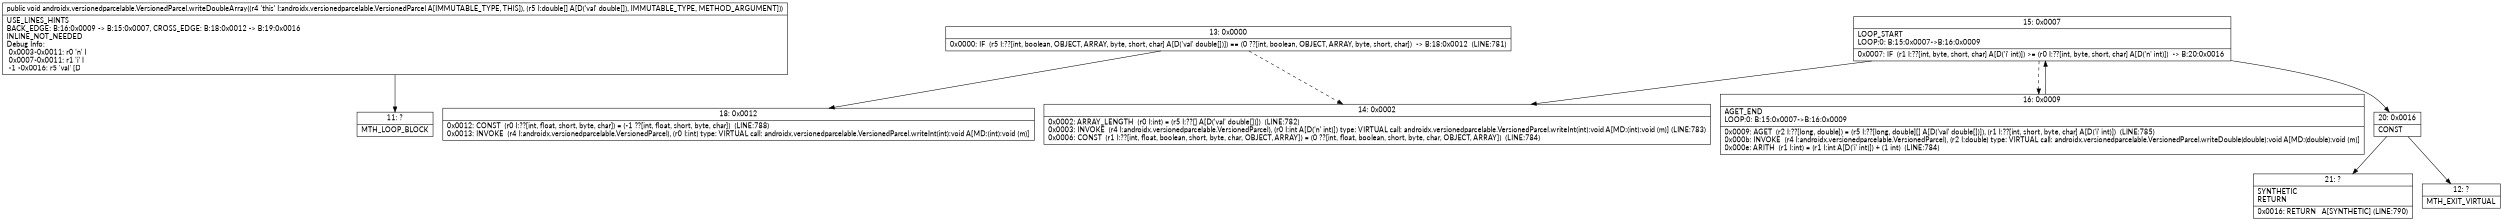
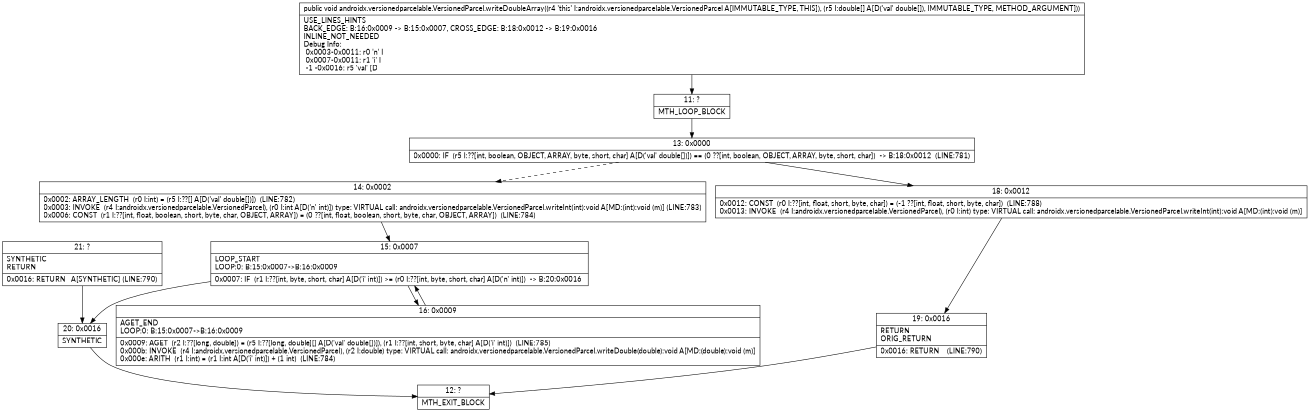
(2039, 75) -> (412, 293)
(1704, 82) -> (384, 229)
none -> (692, 126)
(2391, 130) -> (82, 341)
(2372, 153) -> (82, 302)
(2461, 202) -> (453, 403)
none -> (932, 335)
